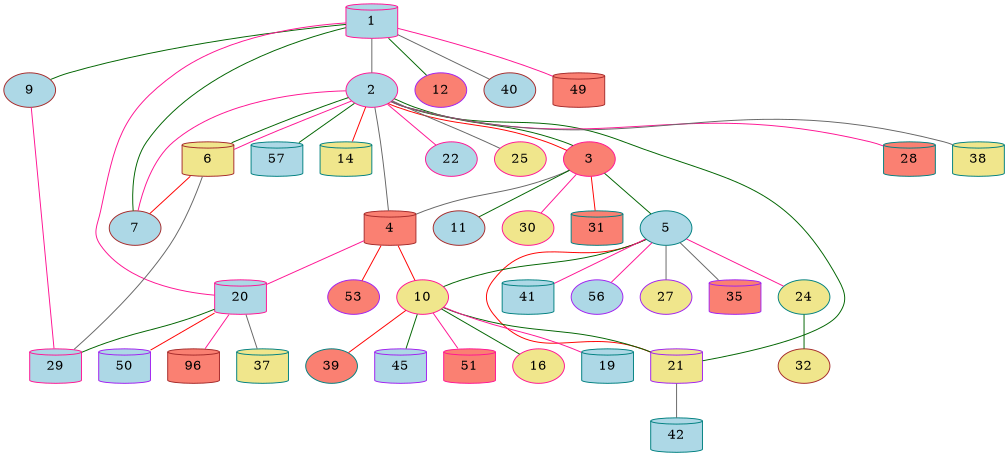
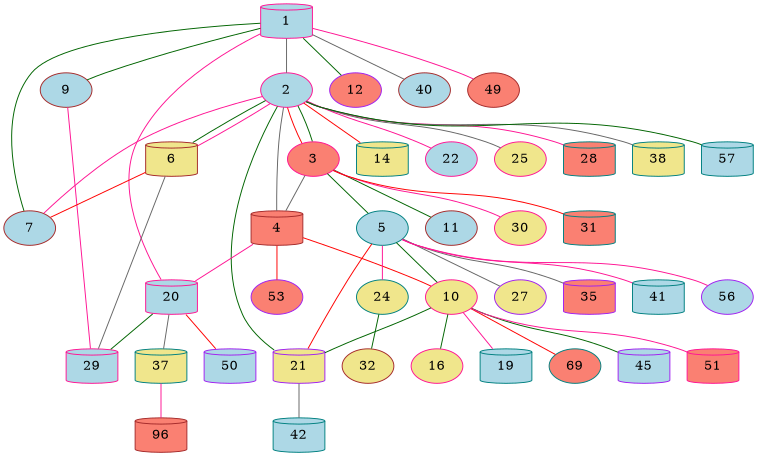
(579, 90) -> (494, 90)
(217, 332) -> (161, 401)
(332, 366) -> (575, 366)
